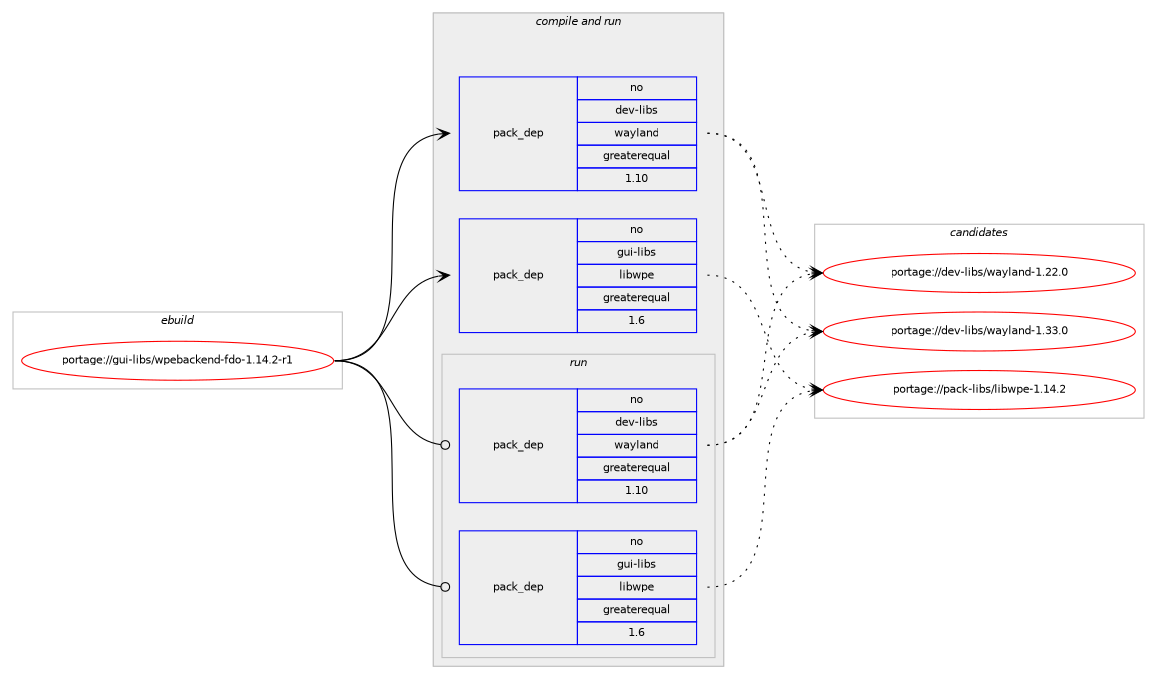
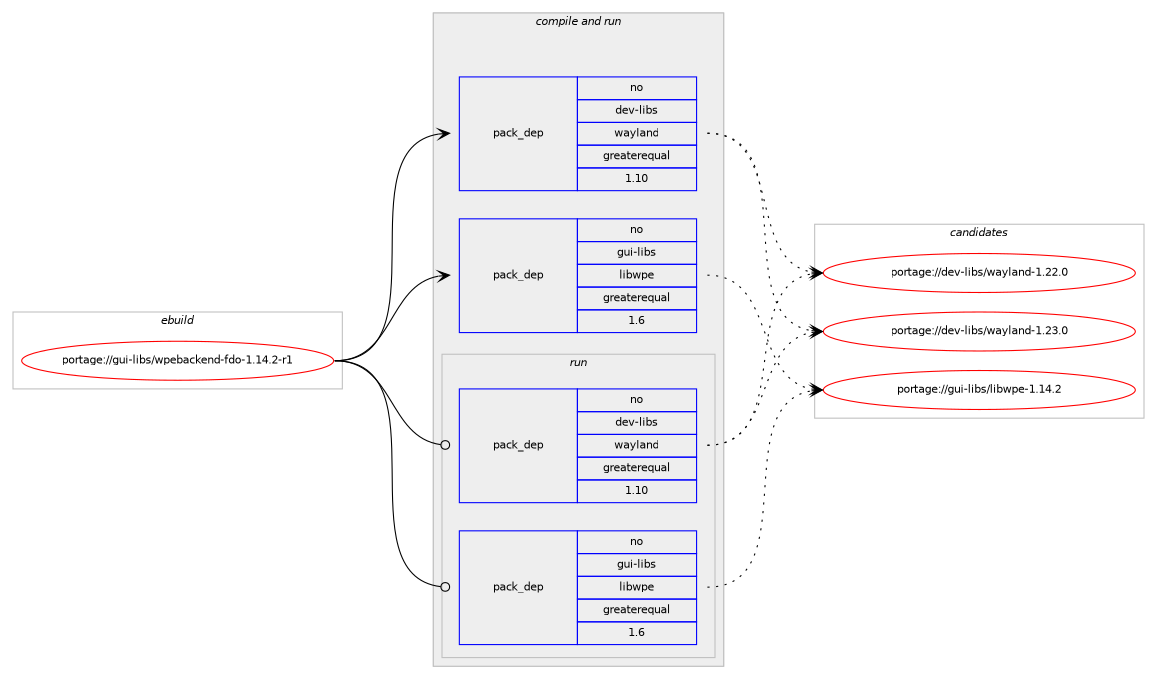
(979, 332) -> (979, 332)
(979, 390) -> (979, 390)
